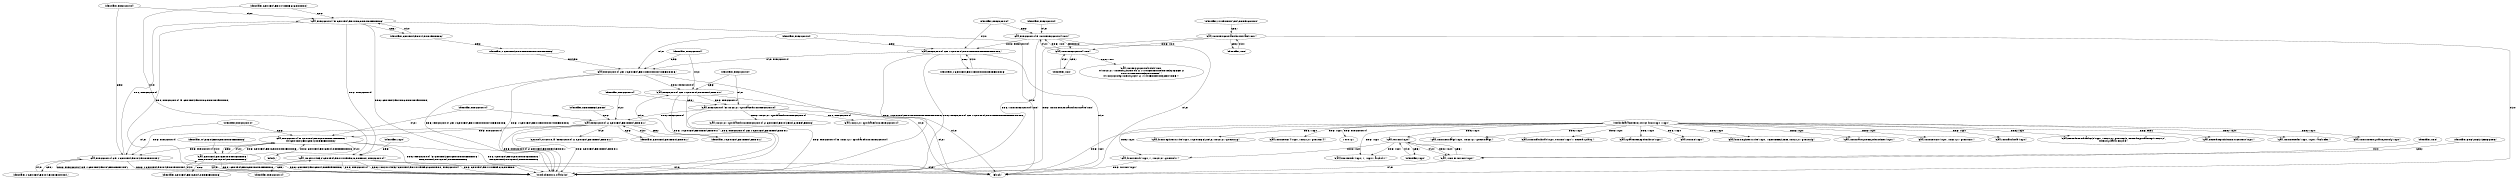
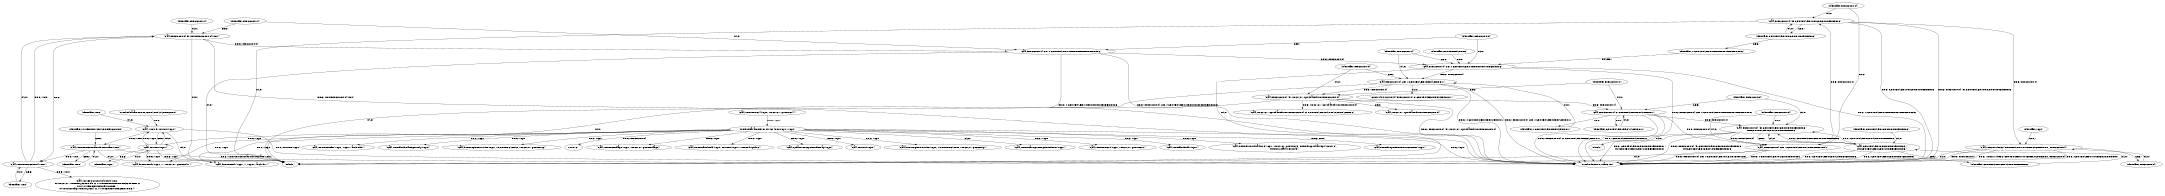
(279, 6) -> none
(416, 36) -> (1786, 36)
(1075, 44) -> (57, 97)
(778, 59) -> (1333, 59)
(973, 72) -> none
(601, 115) -> (1455, 58)
(840, 115) -> (1378, 105)
(1454, 124) -> (767, 120)
(1797, 130) -> (968, 138)
(594, 131) -> (1412, 89)
none -> (127, 138)
(217, 140) -> (1881, 129)
(664, 140) -> (1619, 129)
(1641, 140) -> (810, 147)
(2377, 140) -> (408, 147)
(2475, 140) -> (148, 112)
(858, 172) -> (874, 161)
(41, 175) -> none
